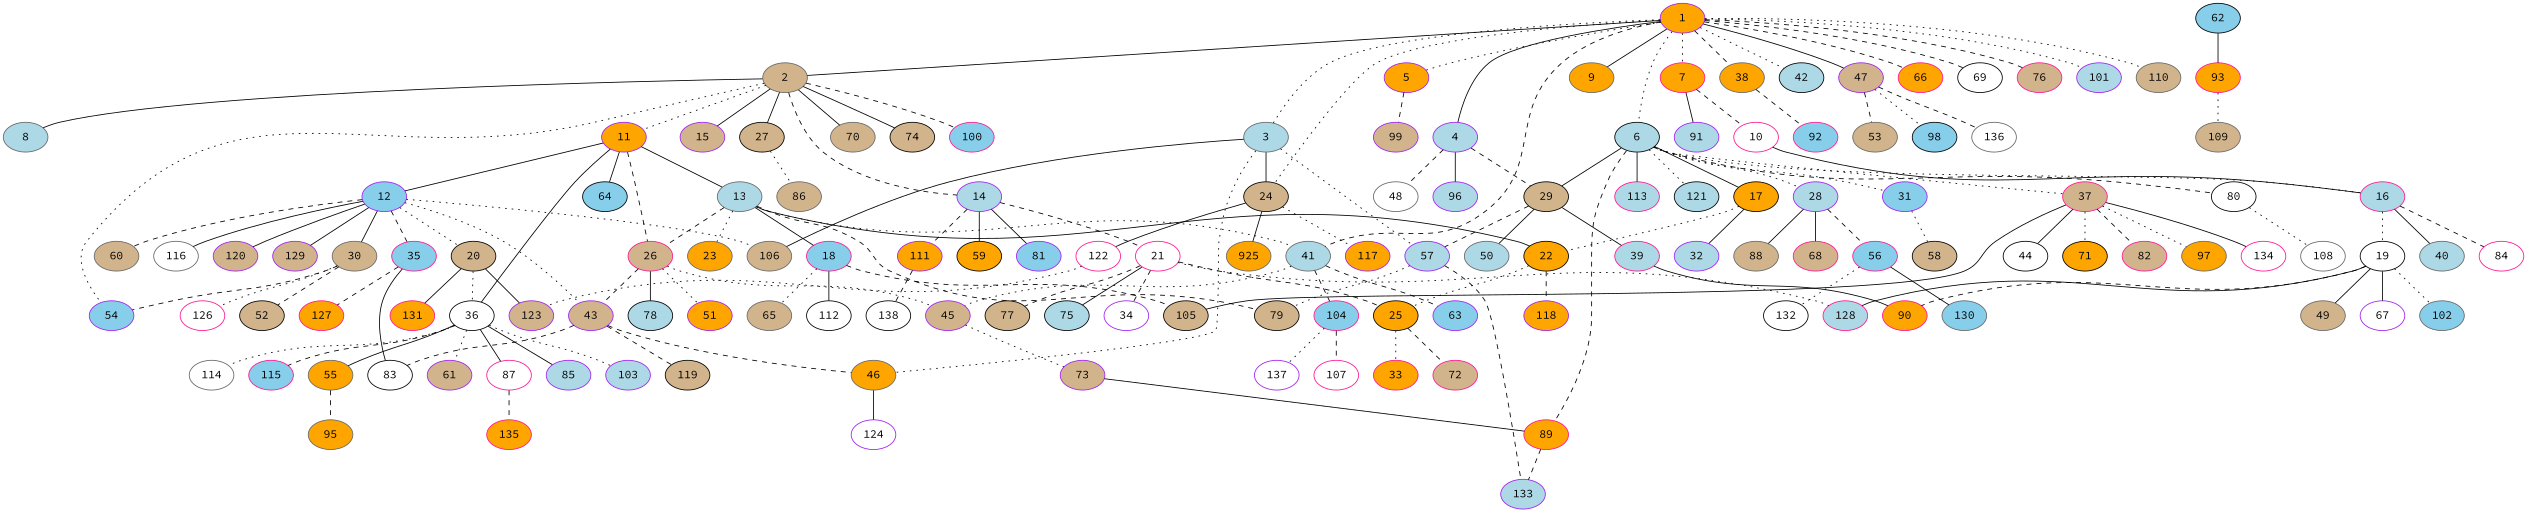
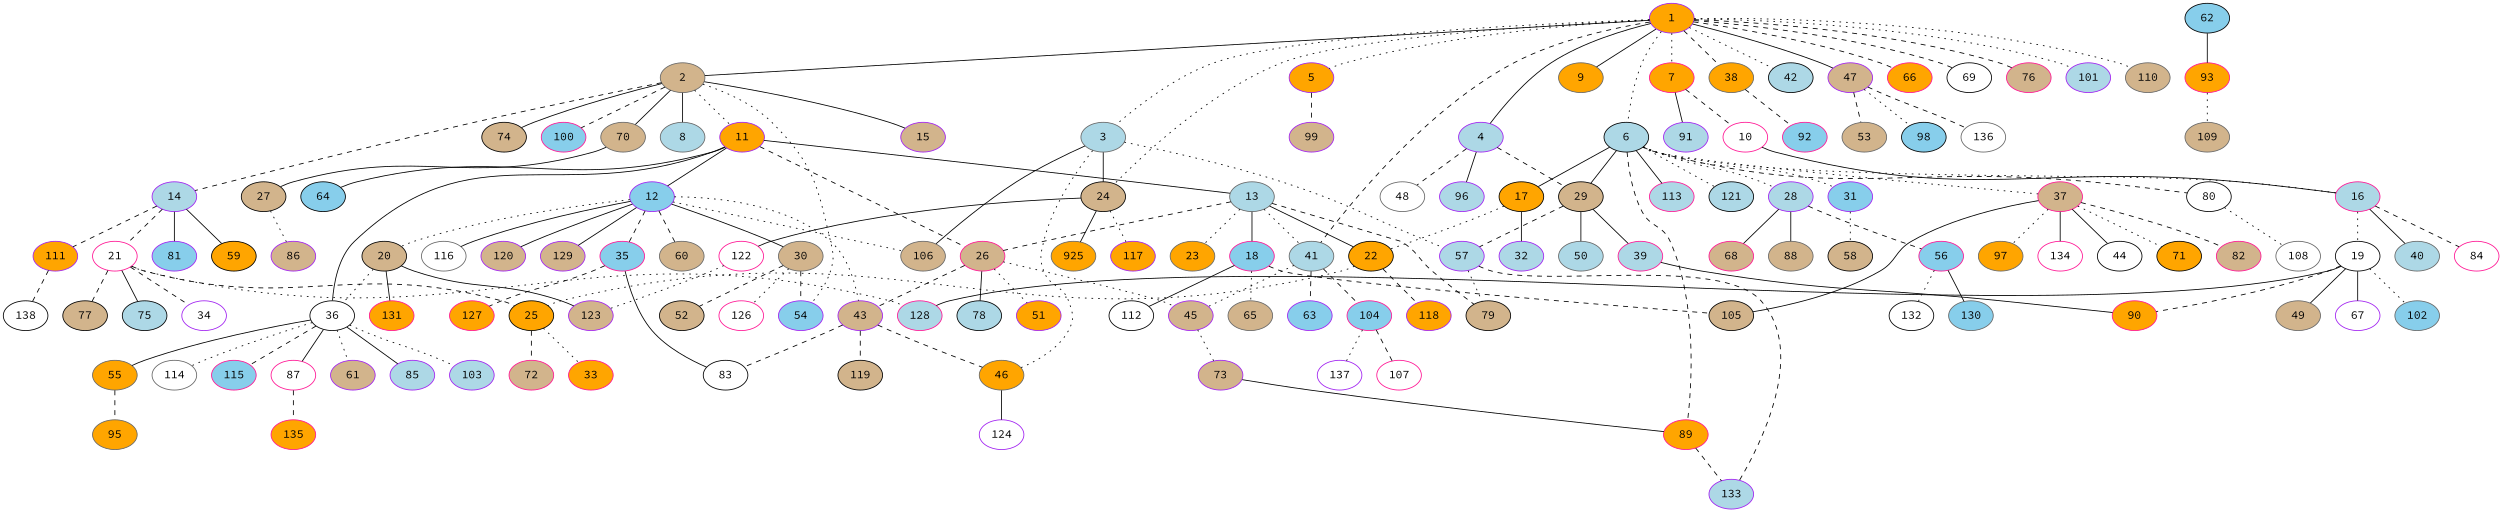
(773, 107) -> (410, 166)
(799, 197) -> (293, 256)
